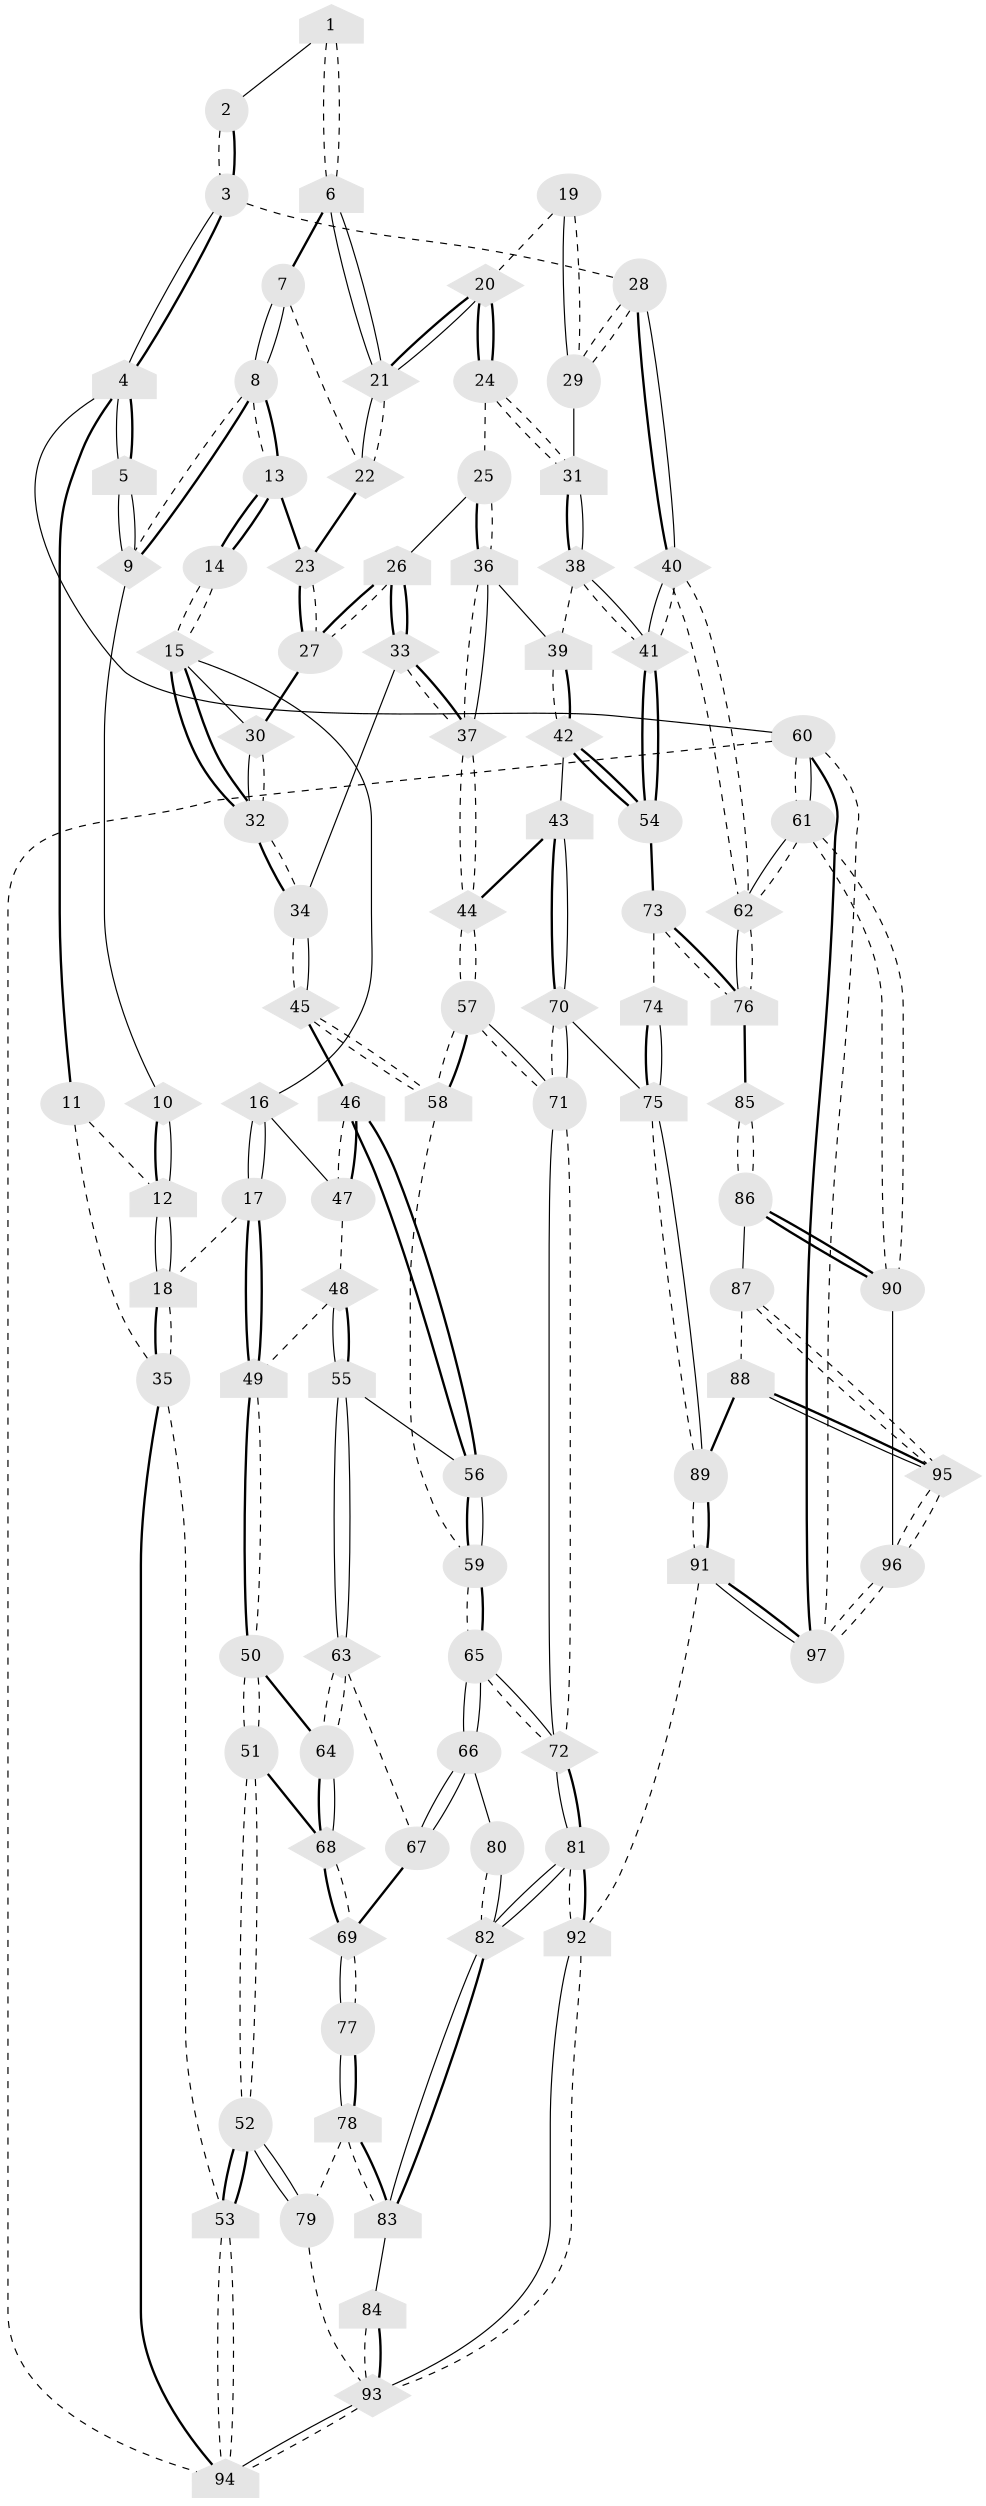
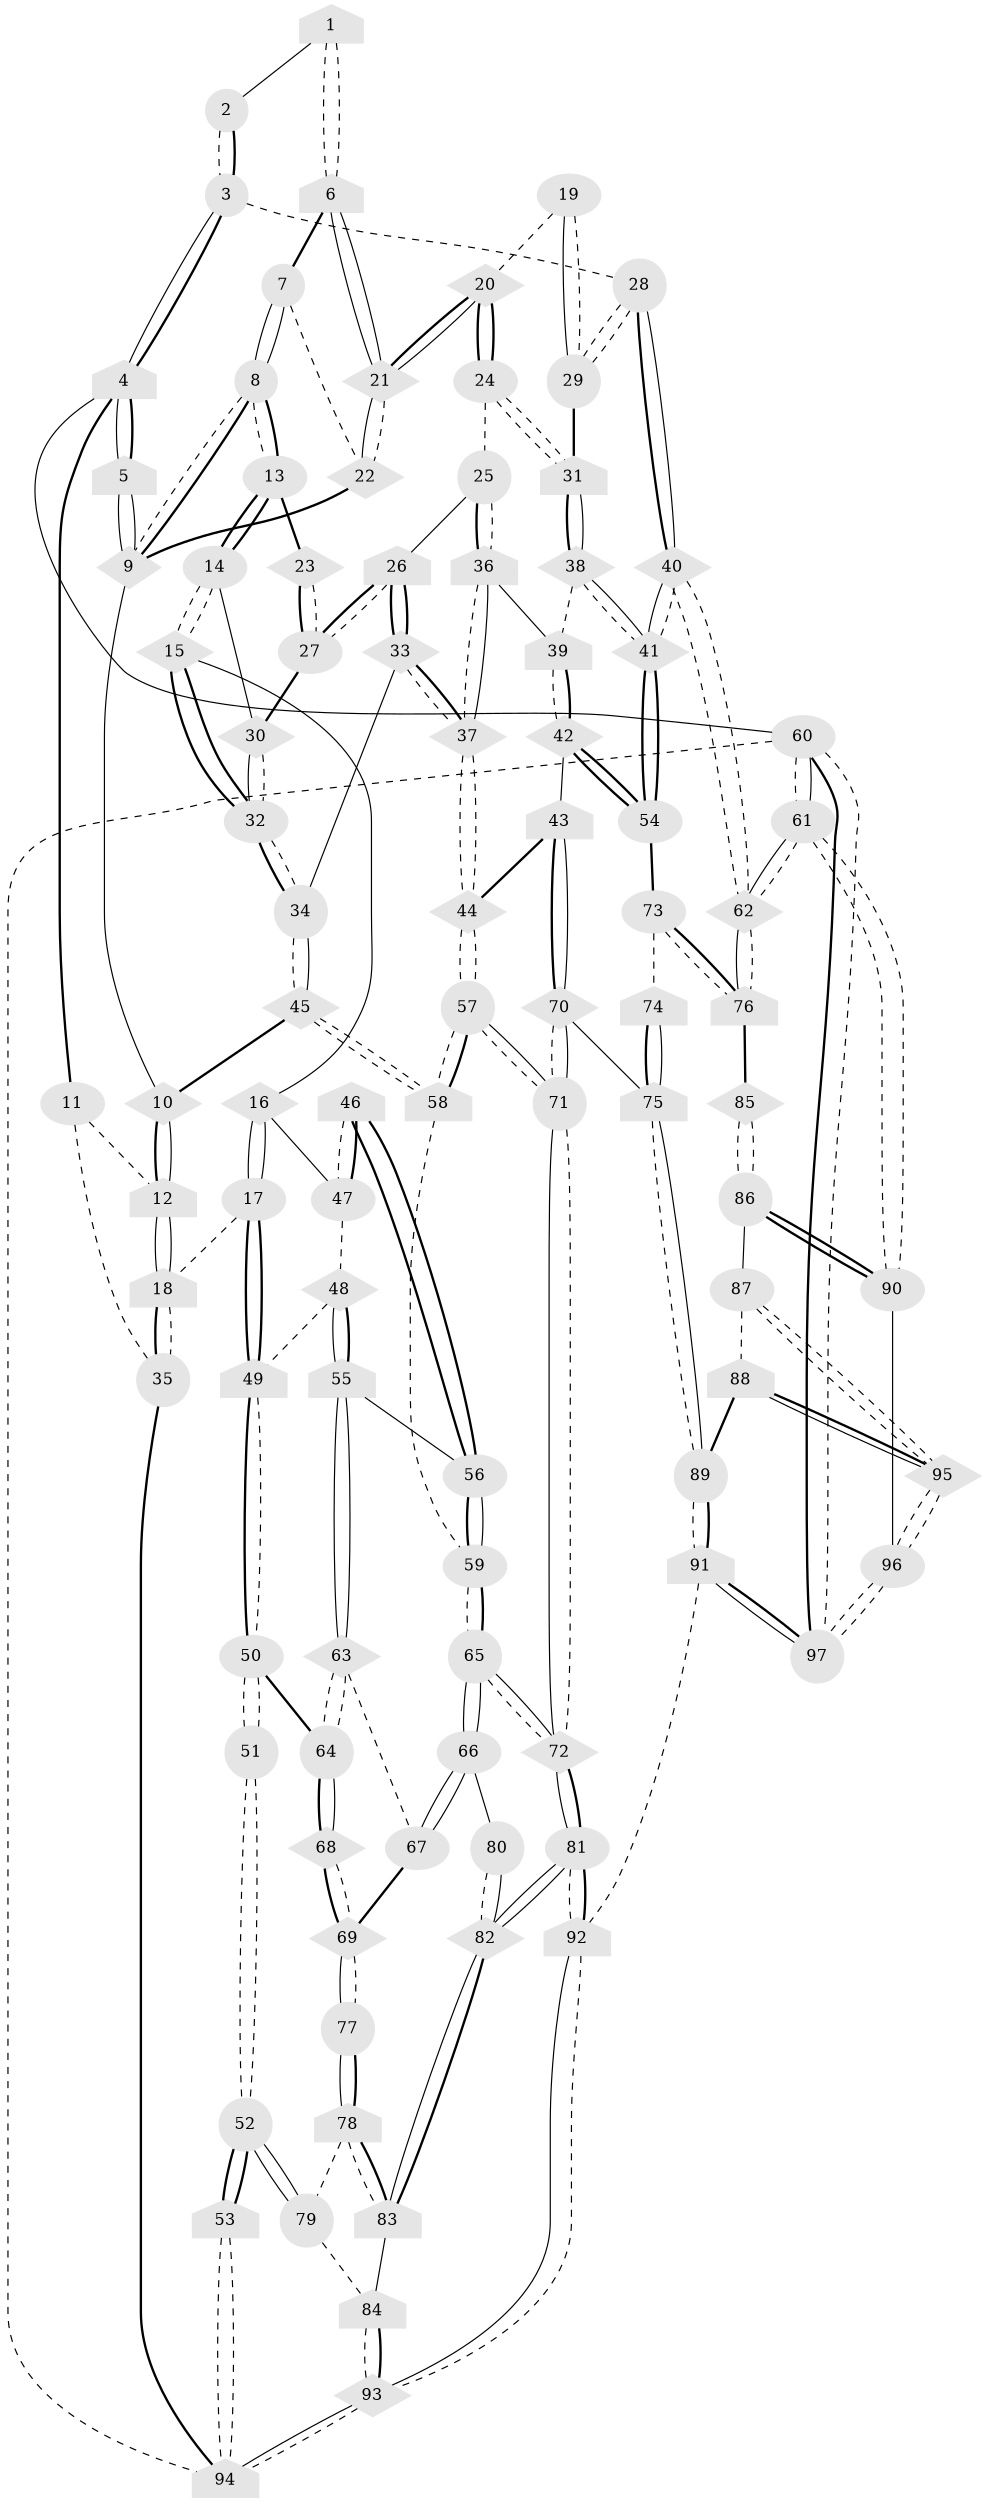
(574, 432) -> (574, 432)
(336, 522) -> (264, 522)
(216, 695) -> (236, 653)
(324, 1052) -> (232, 1056)
(292, 1803) -> none
(186, 1806) -> none
(324, 2318) -> (342, 2268)
